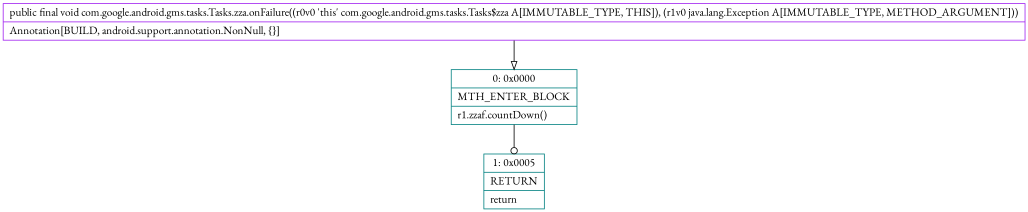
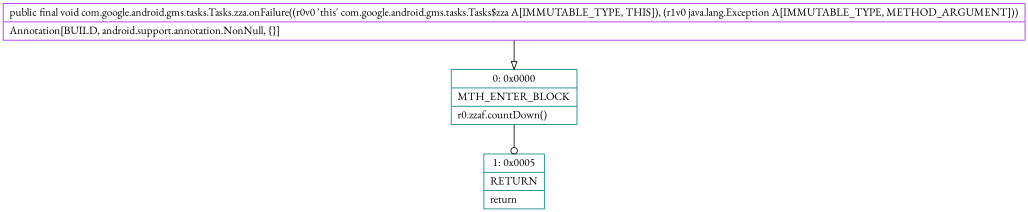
(503, 115) -> (503, 115)
